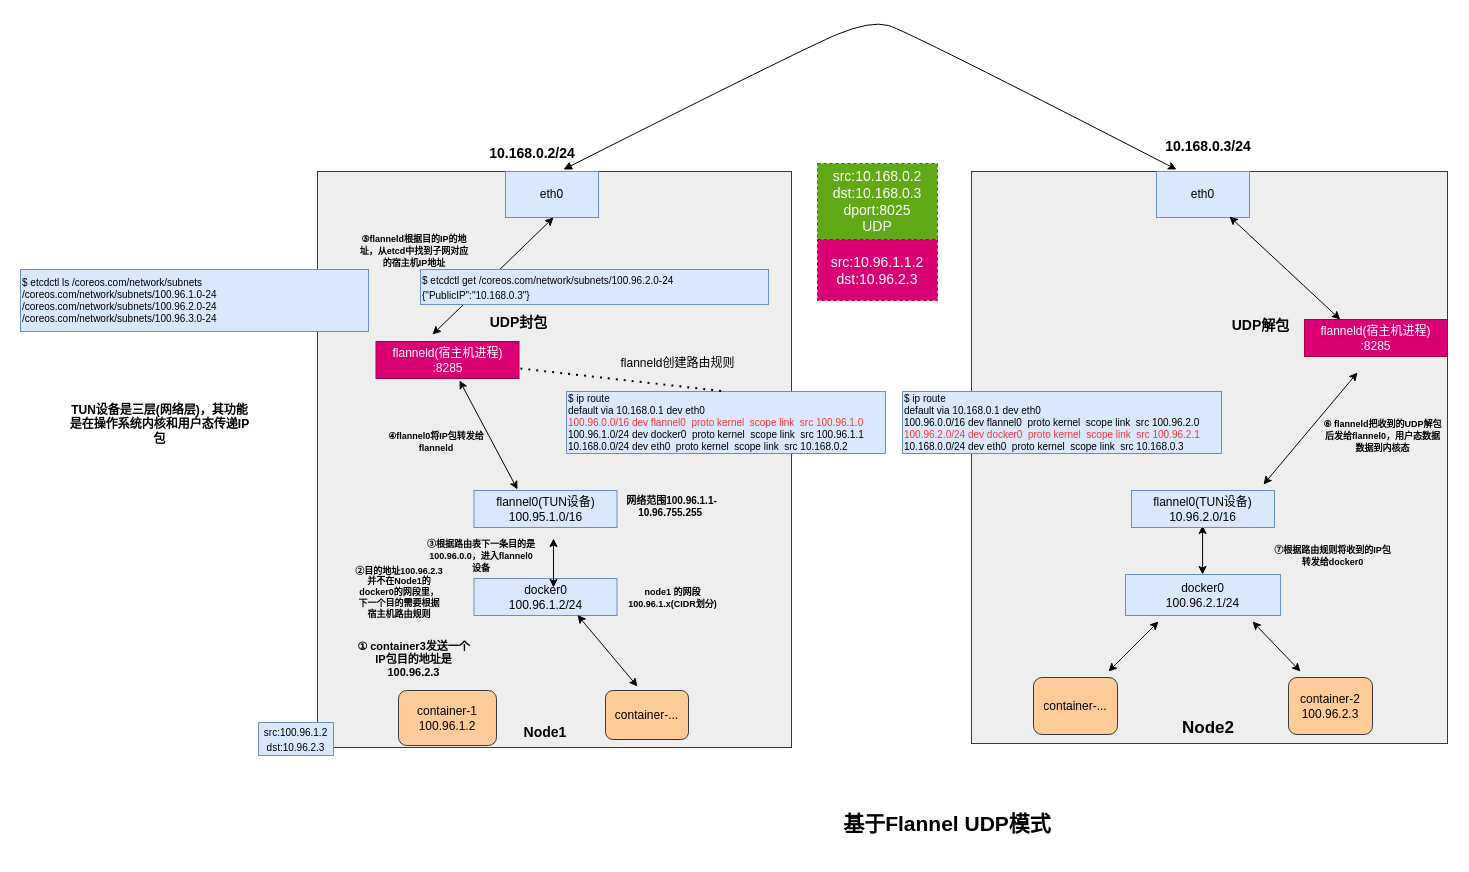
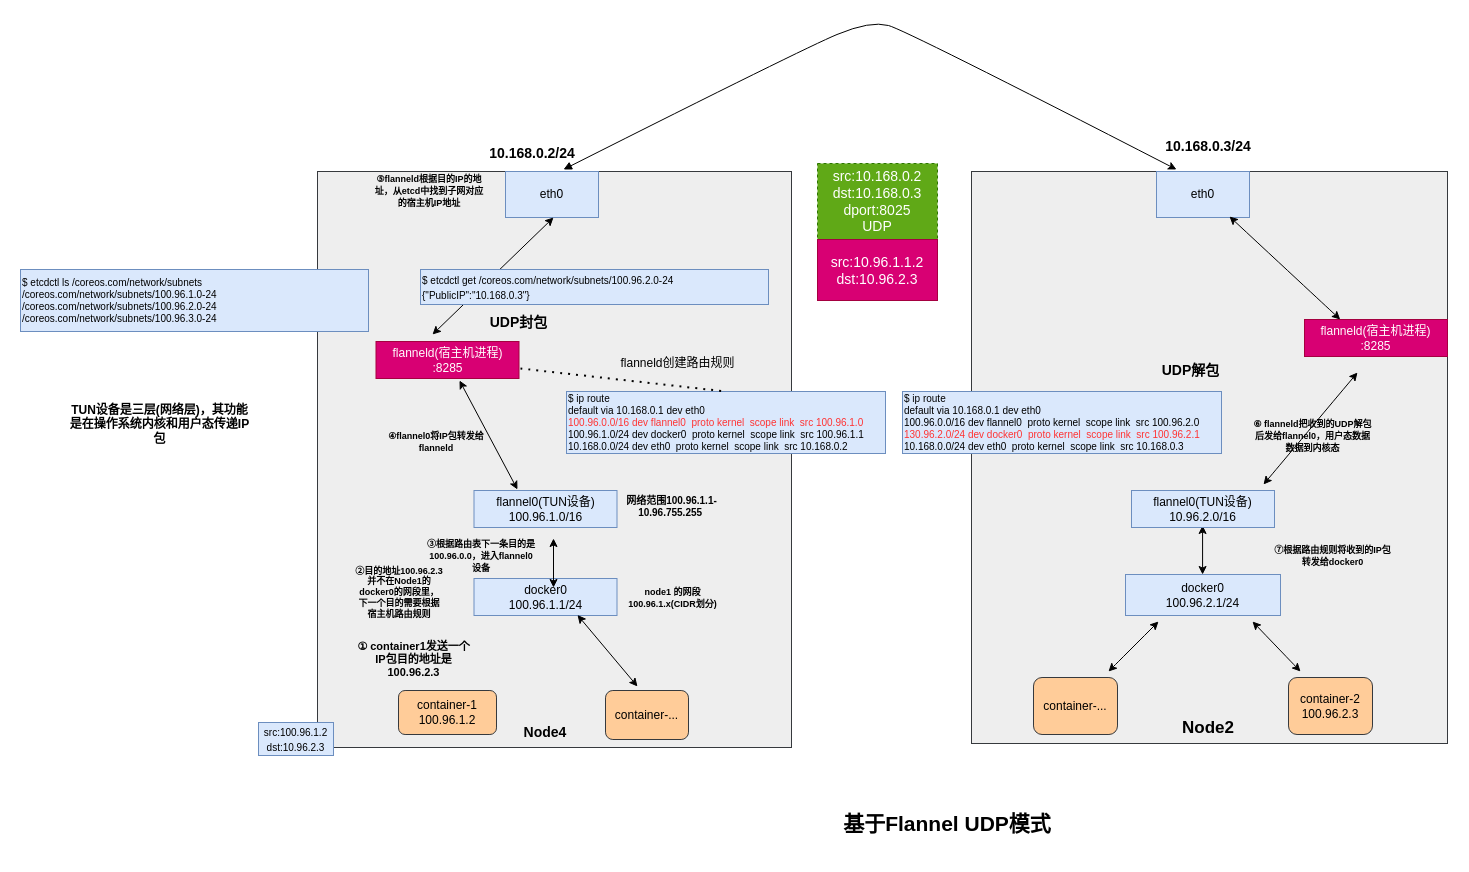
(414, 251) -> (429, 191)
(878, 270) -> (878, 270)
(1261, 325) -> (1191, 370)
(1063, 423) -> (1063, 423)
(1383, 435) -> (1313, 435)
(546, 510) -> (546, 510)
(546, 598) -> (546, 598)
(414, 660) -> (414, 660)
(448, 718) -> (448, 713)
(546, 733) -> (546, 733)
